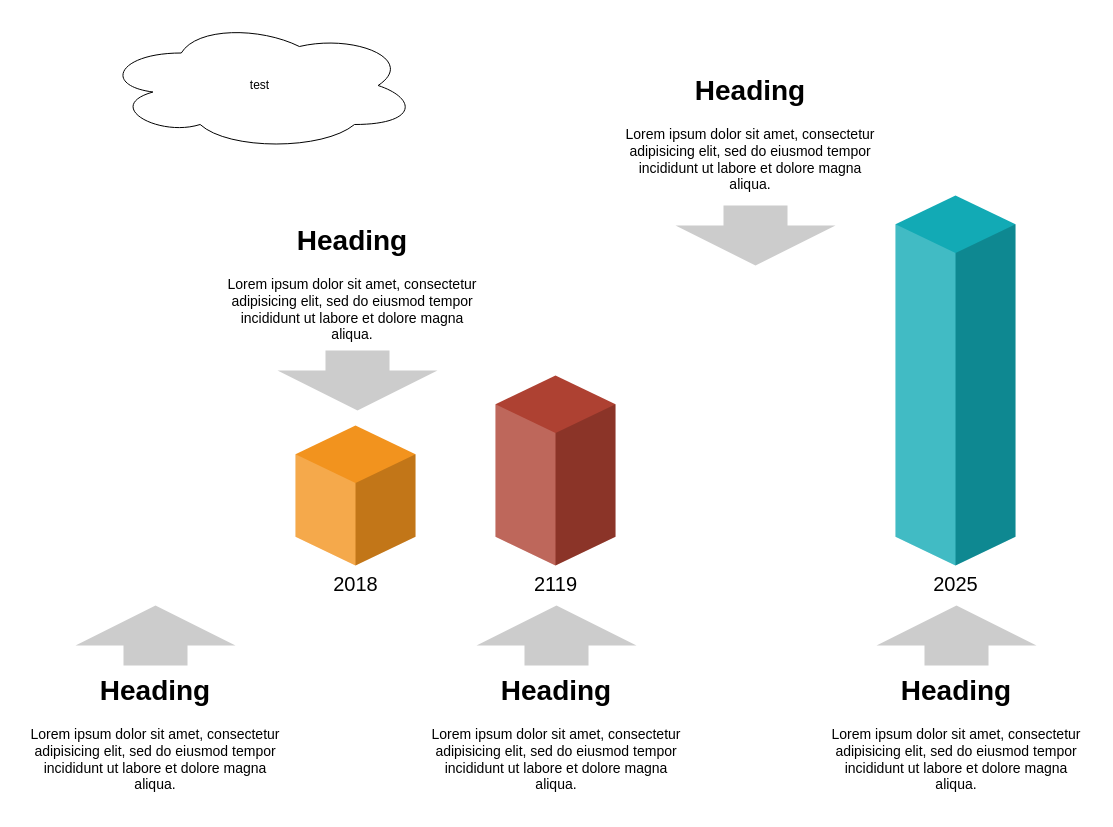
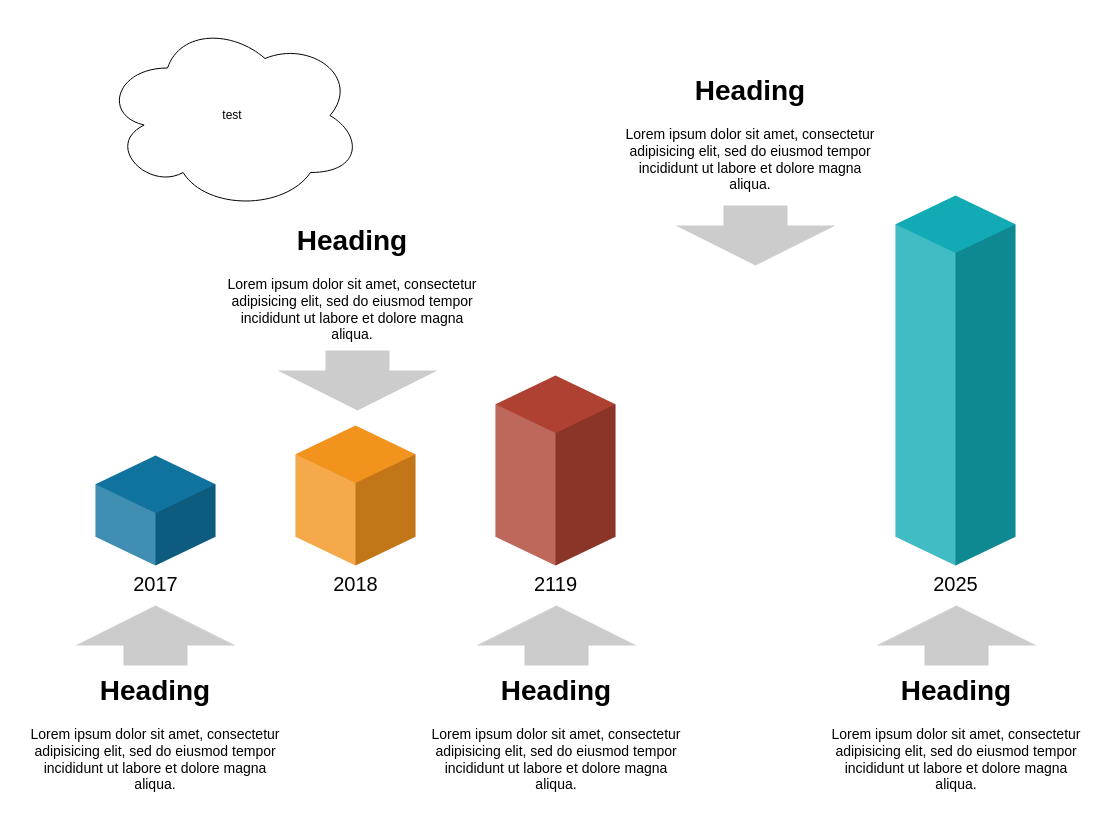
(260, 86) -> (233, 116)
none -> (156, 511)
